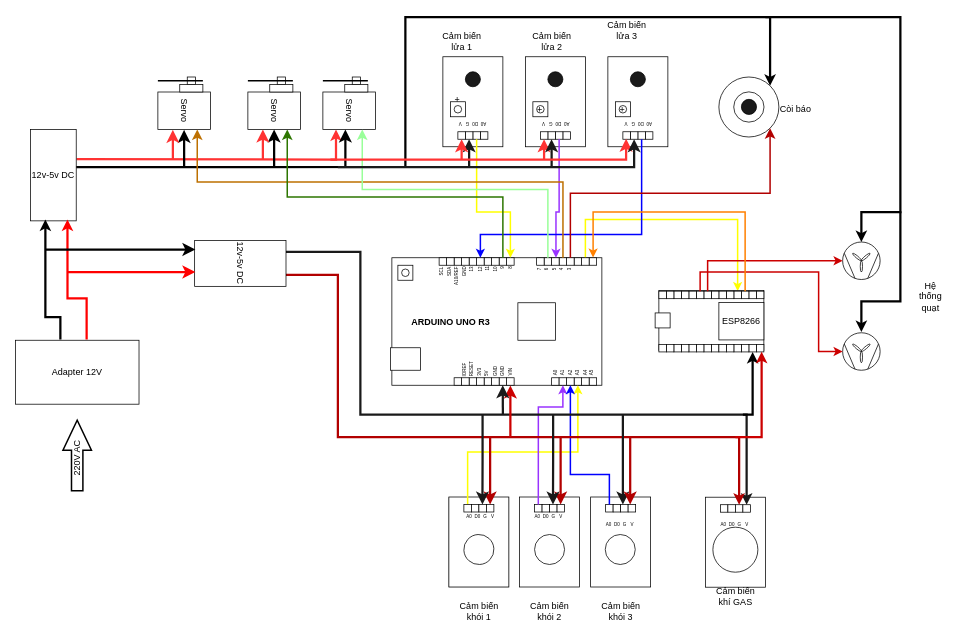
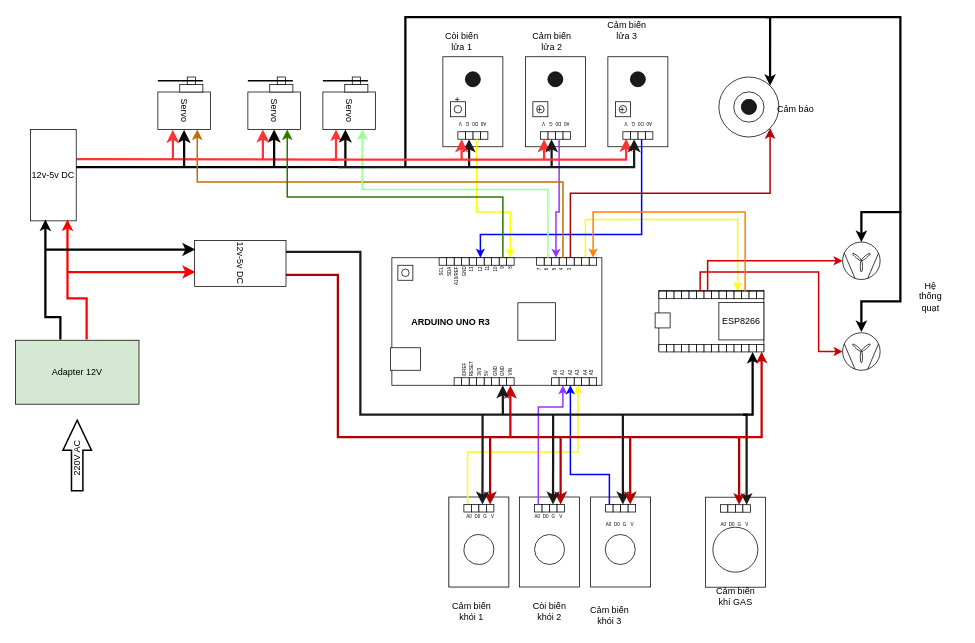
(462, 42) -> (462, 42)
(796, 109) -> (796, 109)
(77, 372) -> (77, 372)
(479, 612) -> (471, 612)
(550, 612) -> (550, 612)
(621, 612) -> (609, 615)
